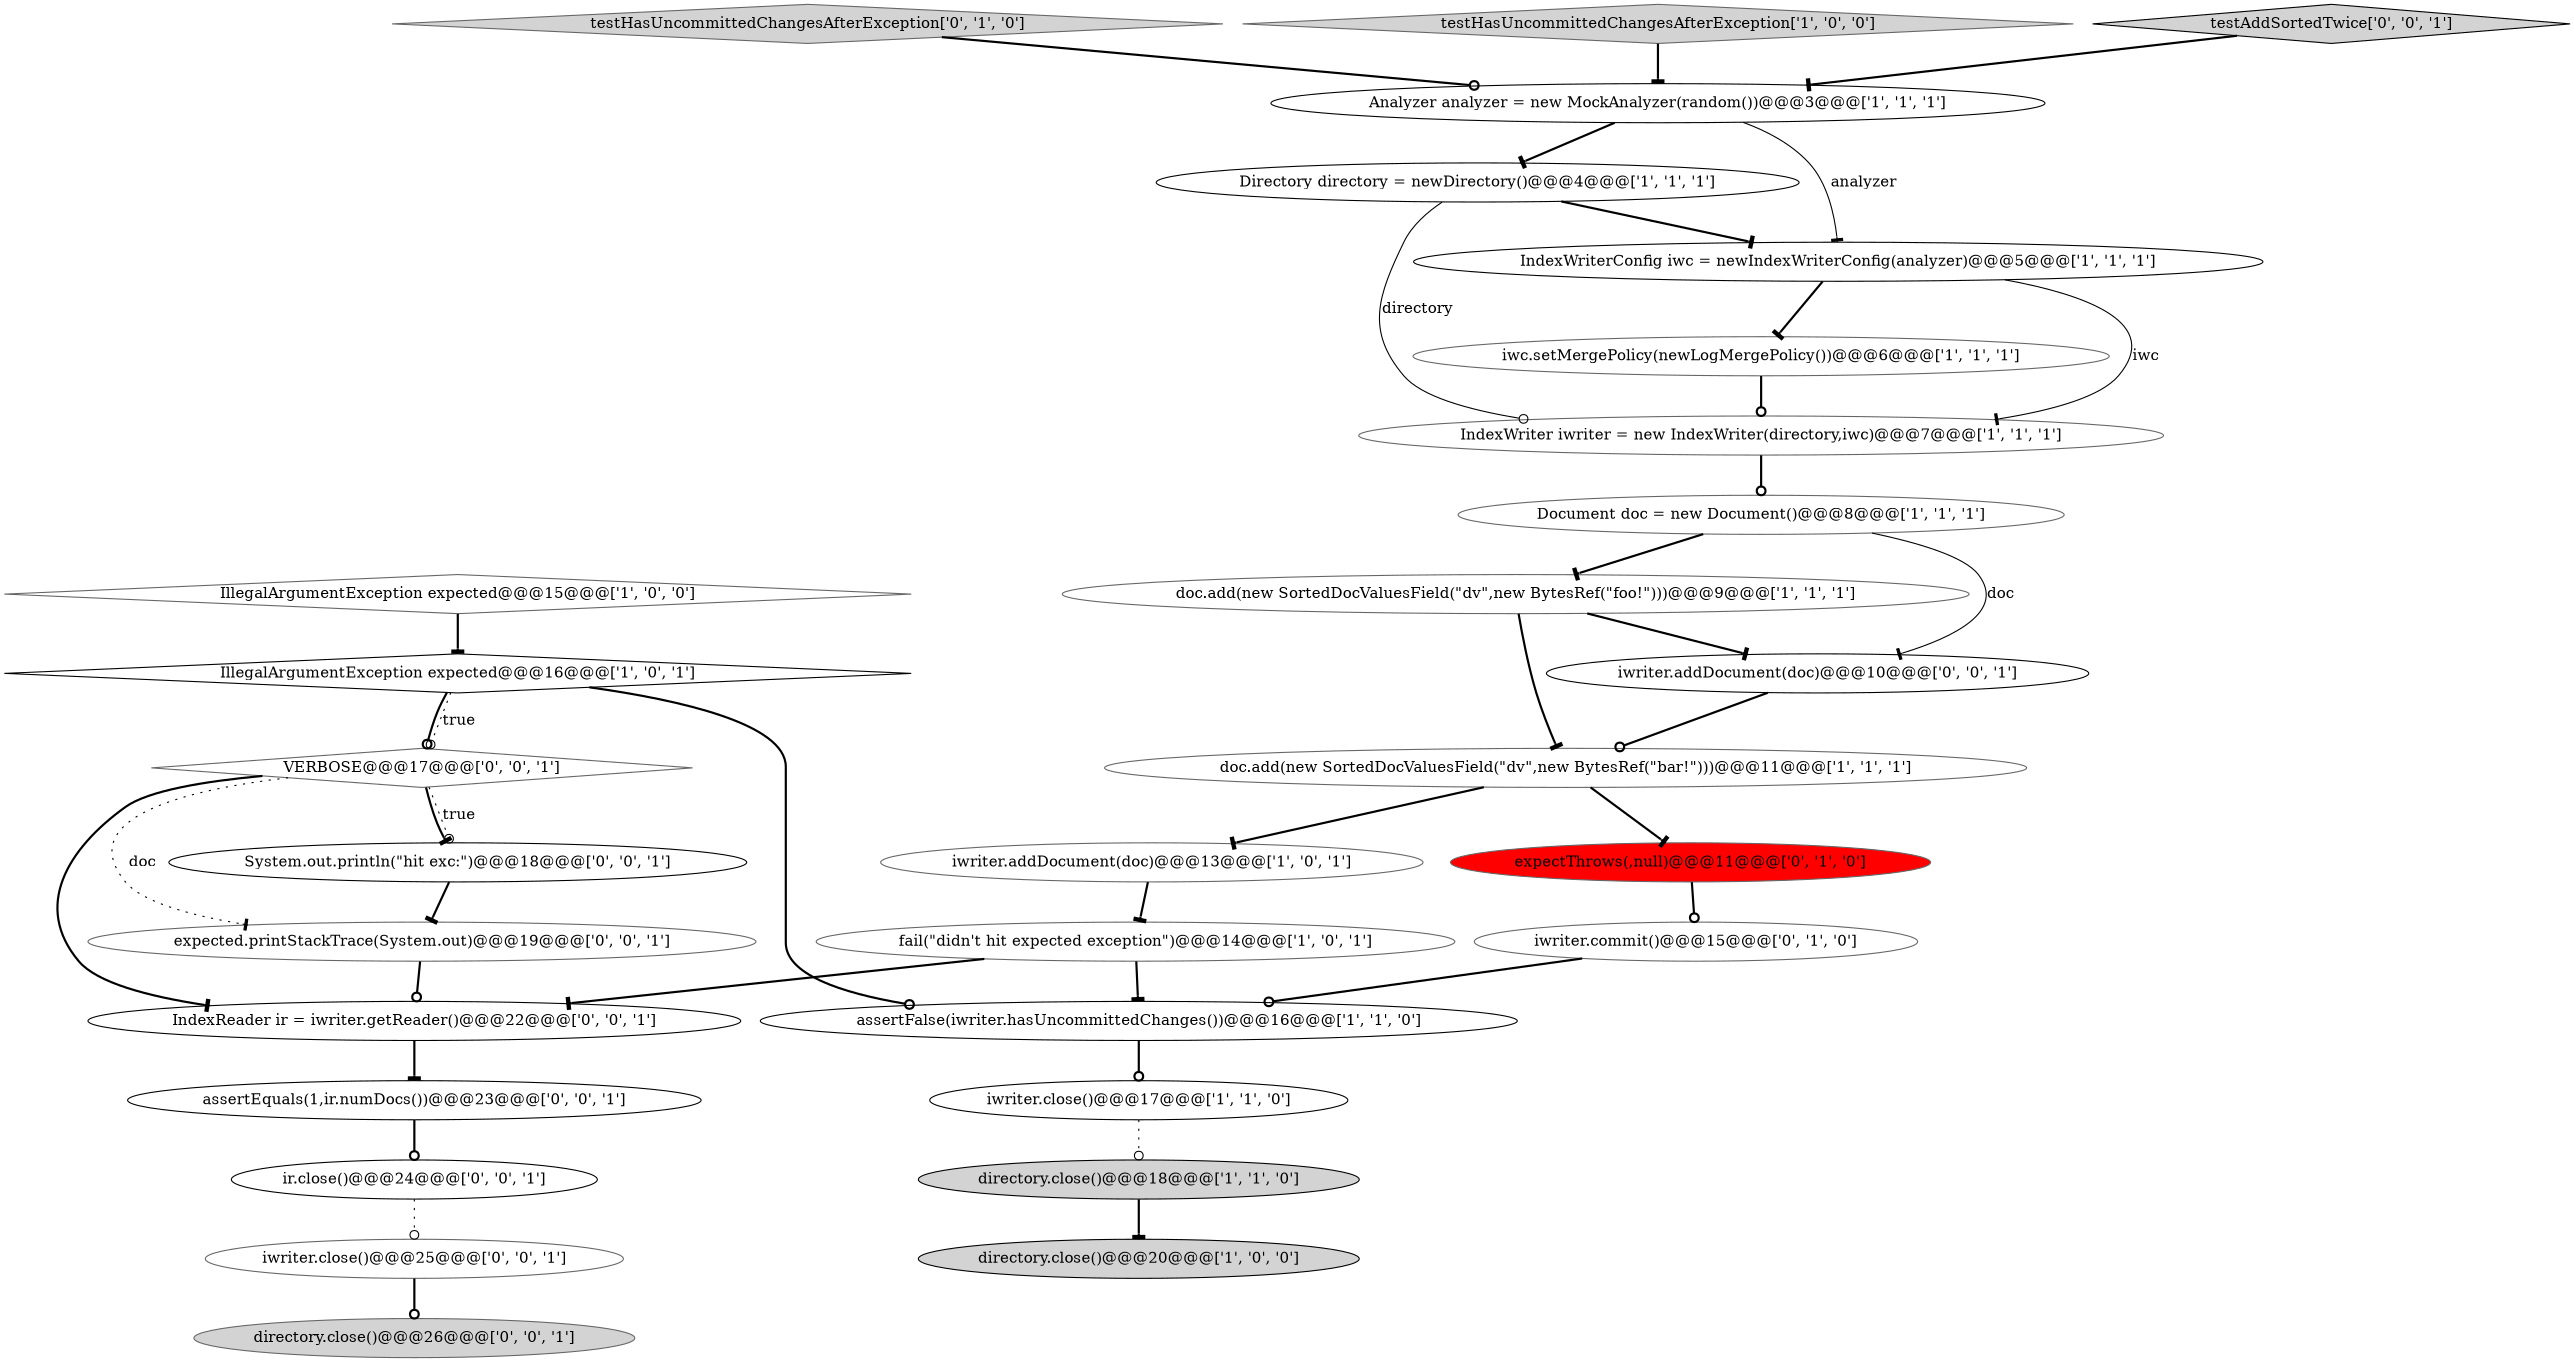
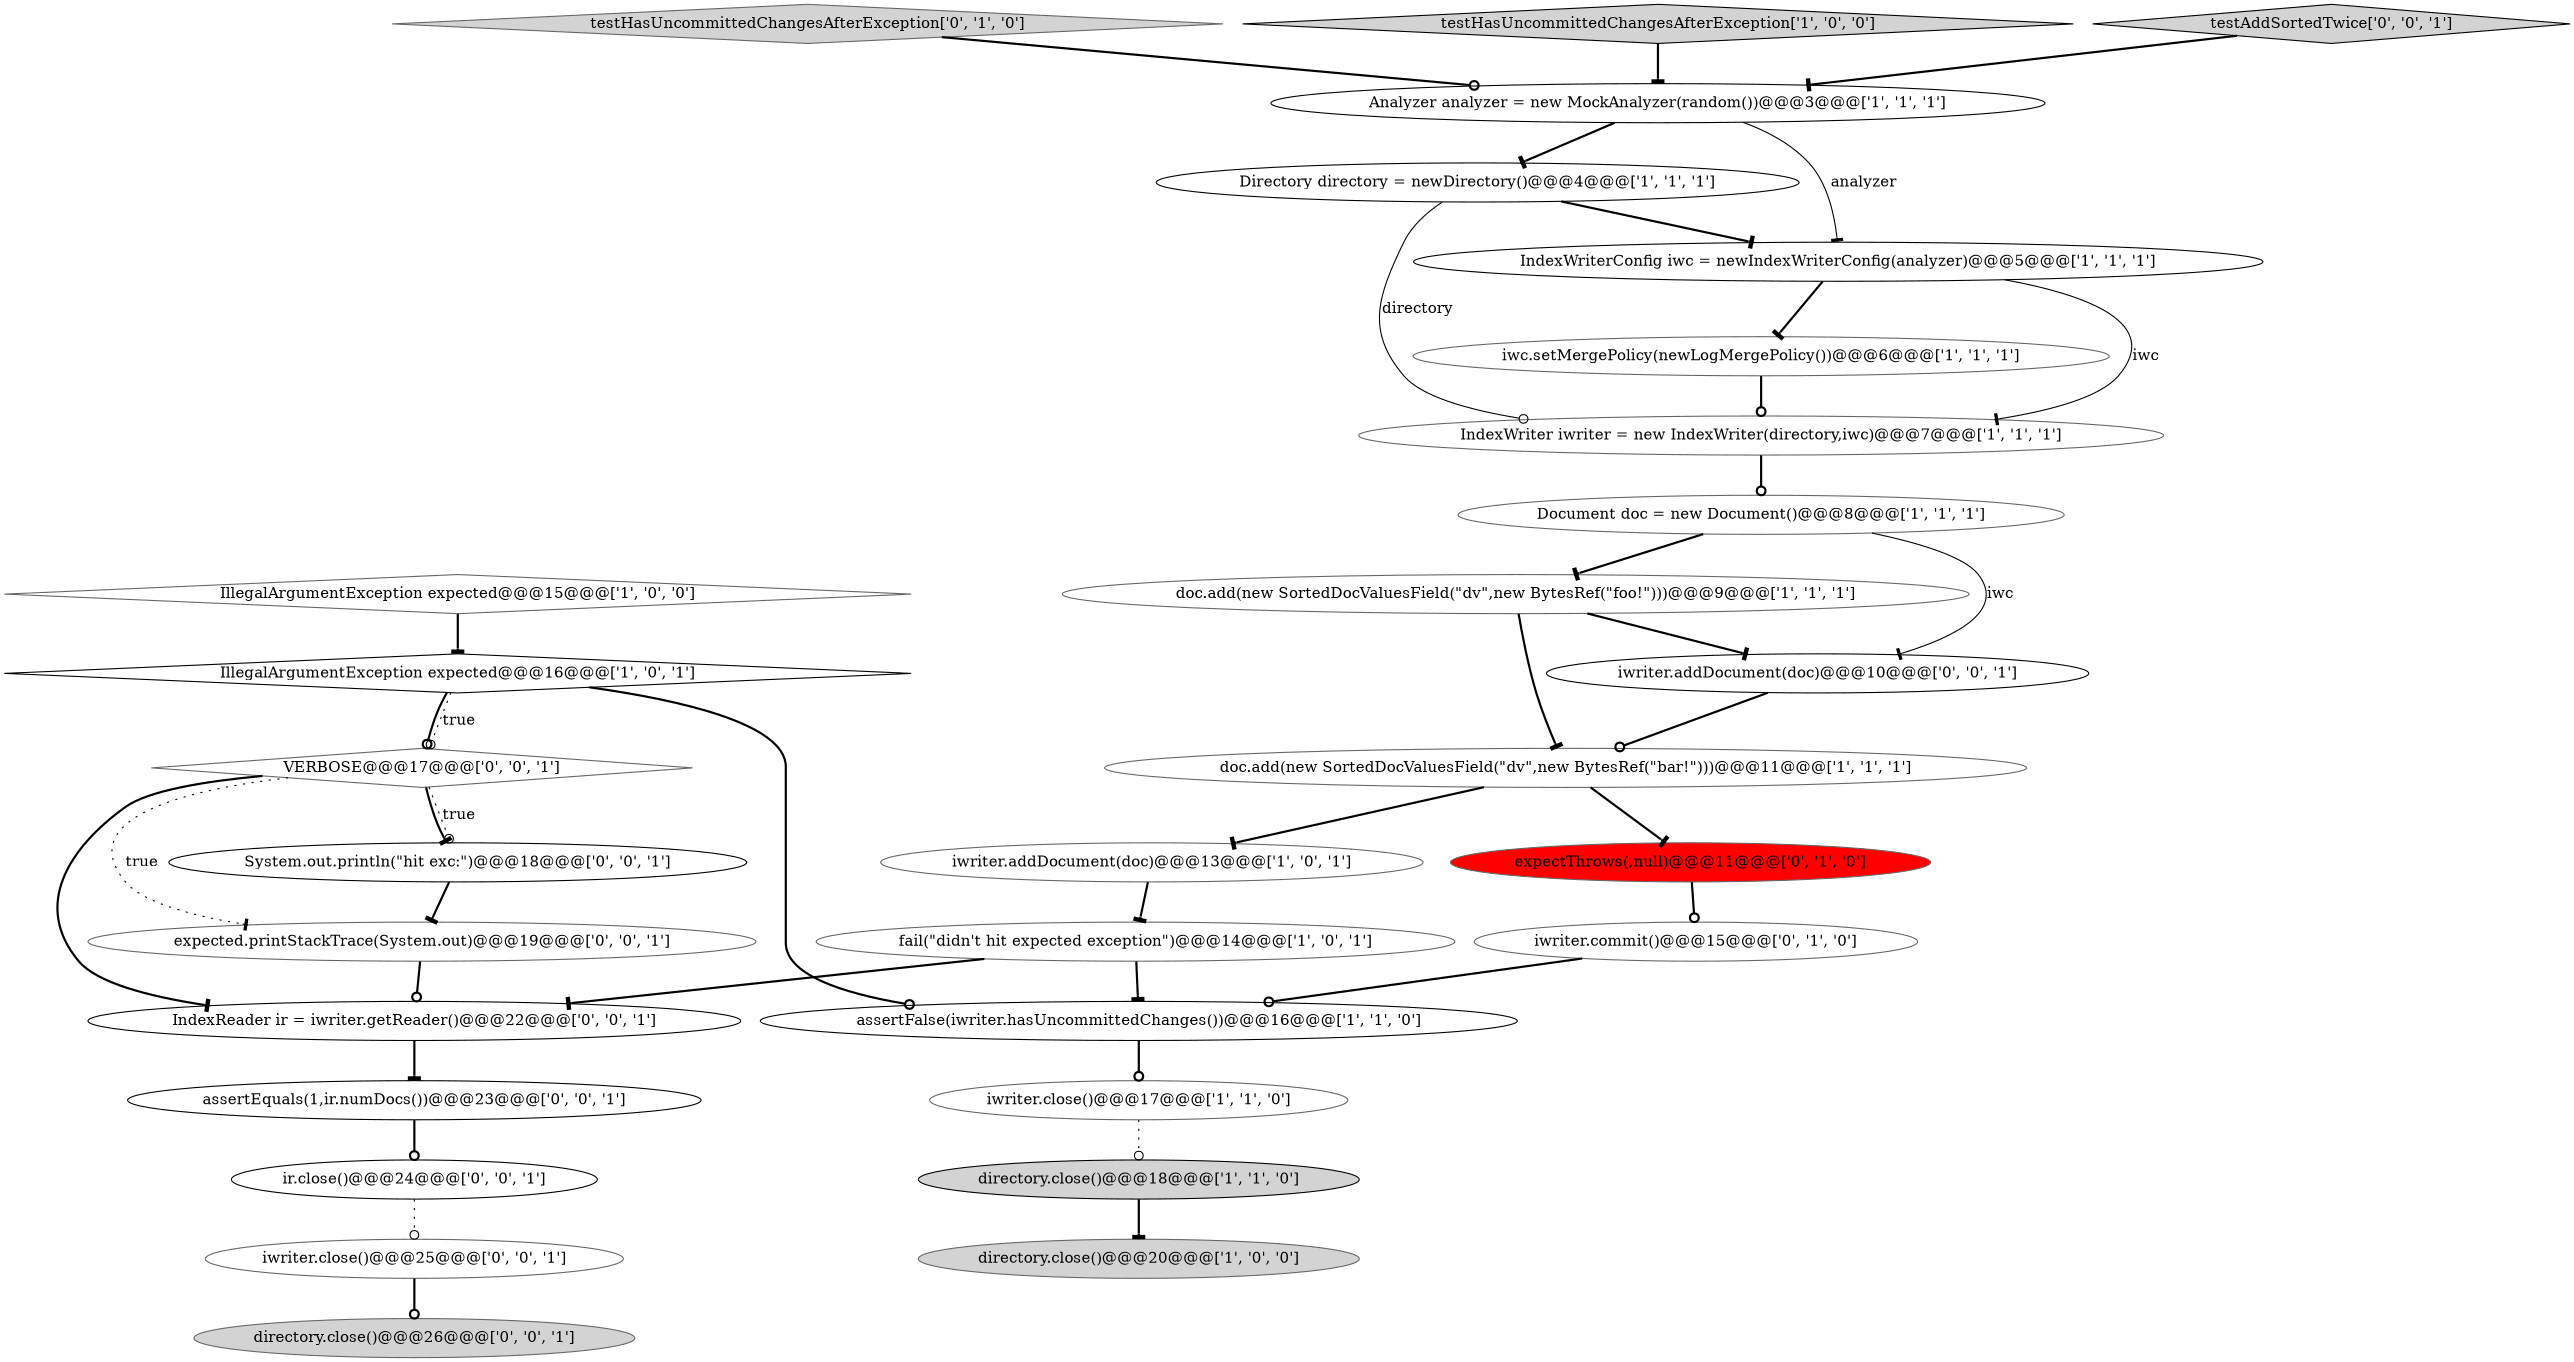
(1658, 24) -> (1658, 24)
(2001, 594) -> (2001, 594)
(142, 862) -> (142, 862)
(1139, 1100) -> (1139, 1100)
(1139, 1259) -> (1139, 1259)
